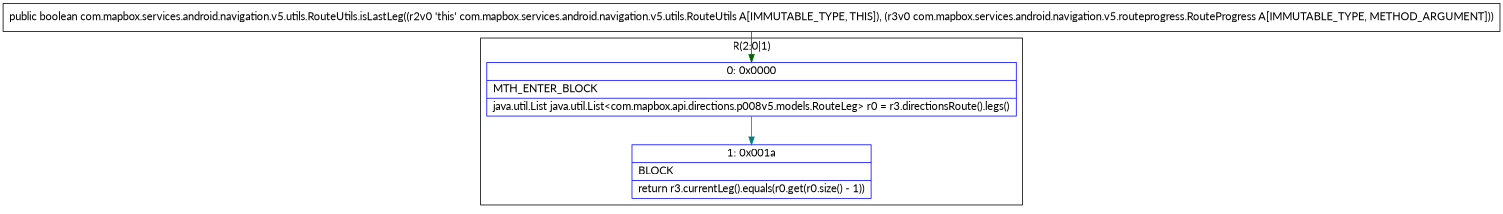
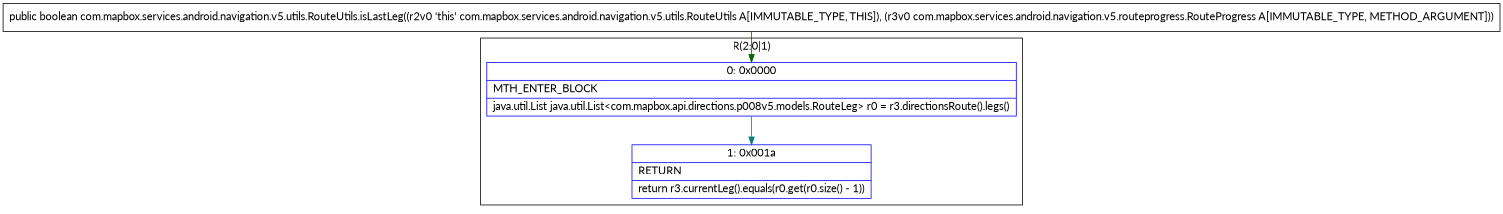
(656, 171) -> (660, 171)
